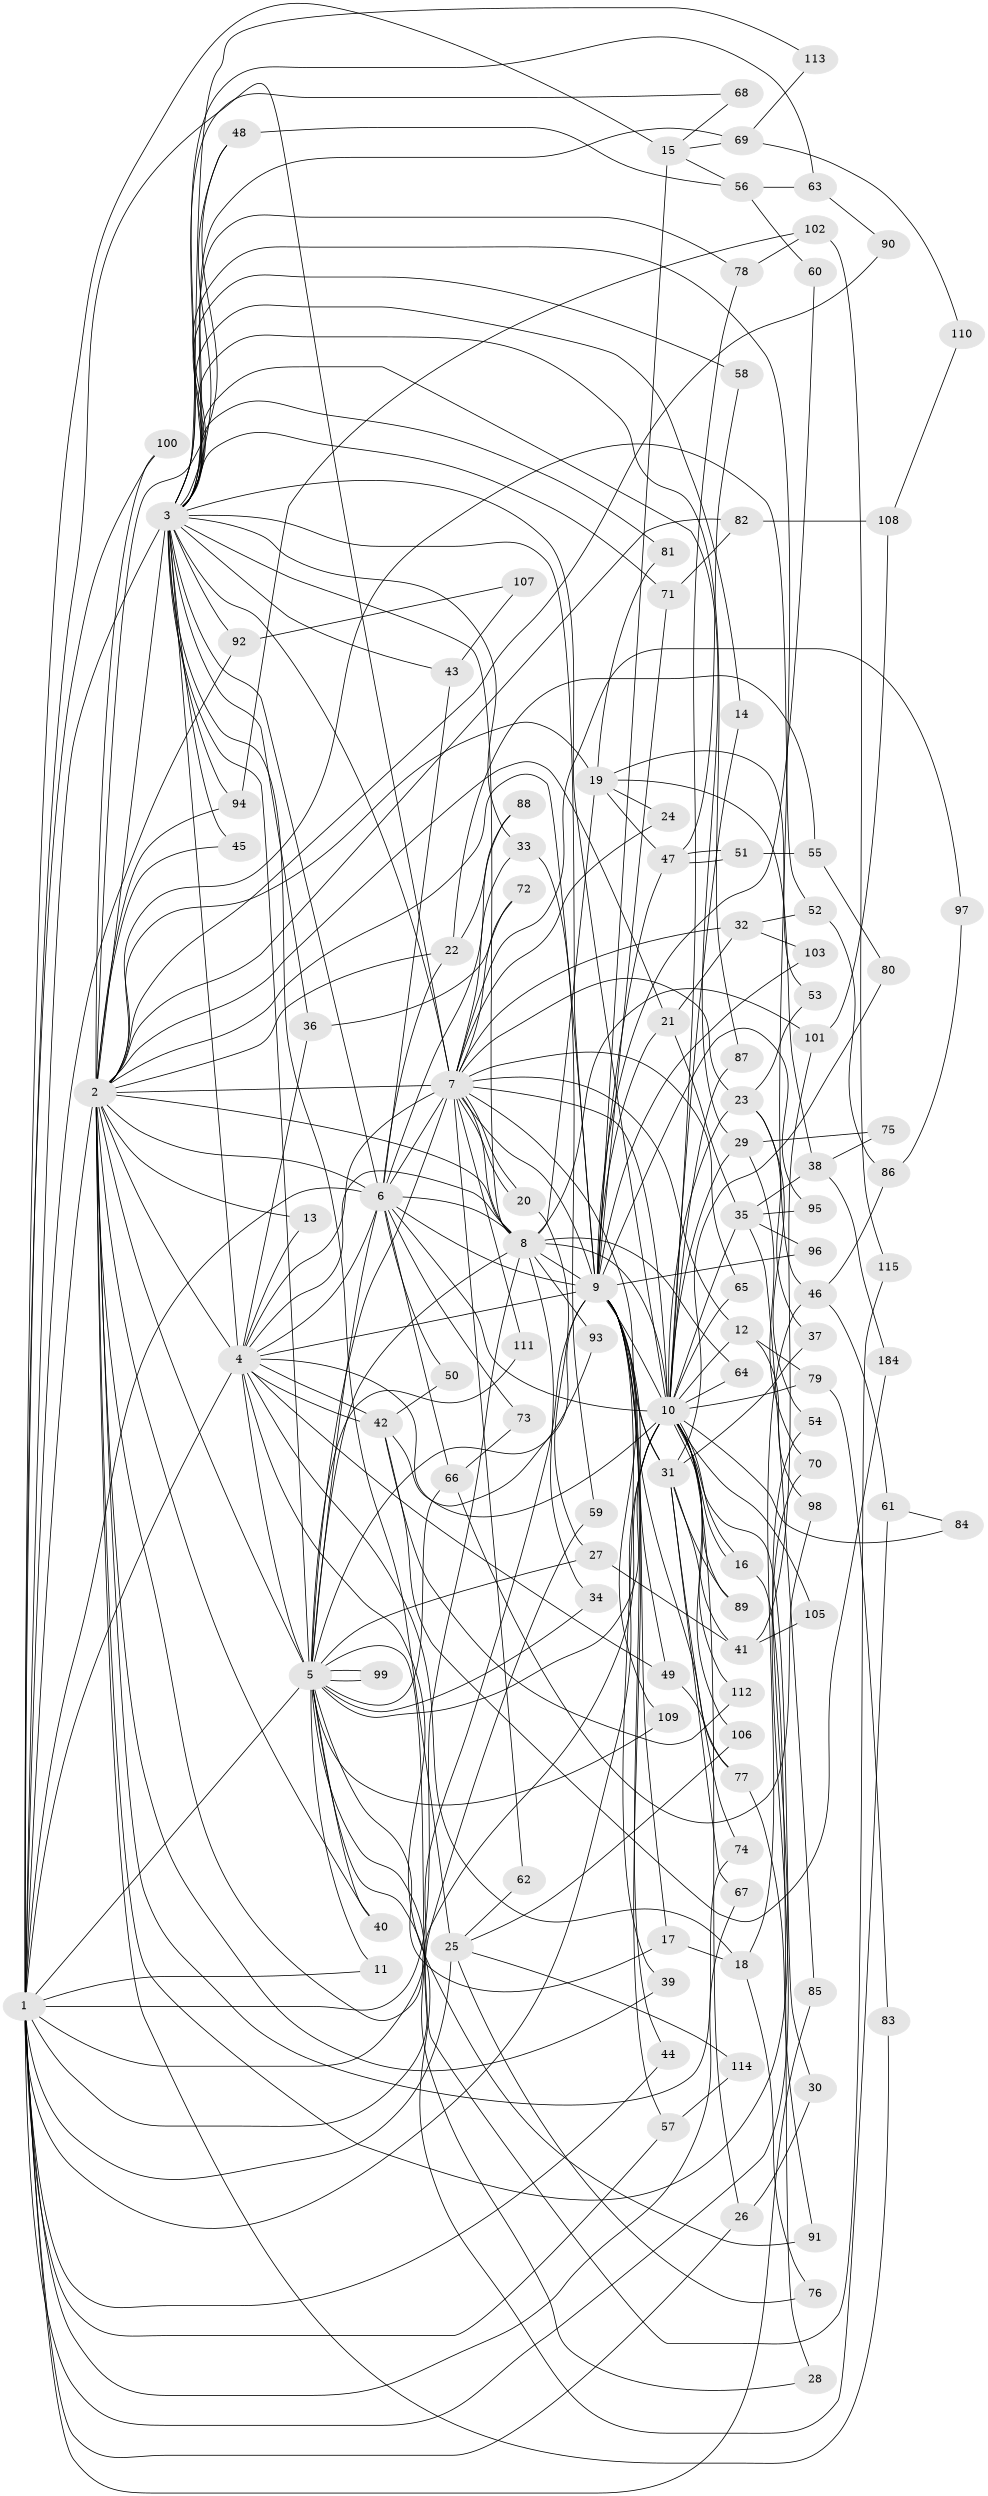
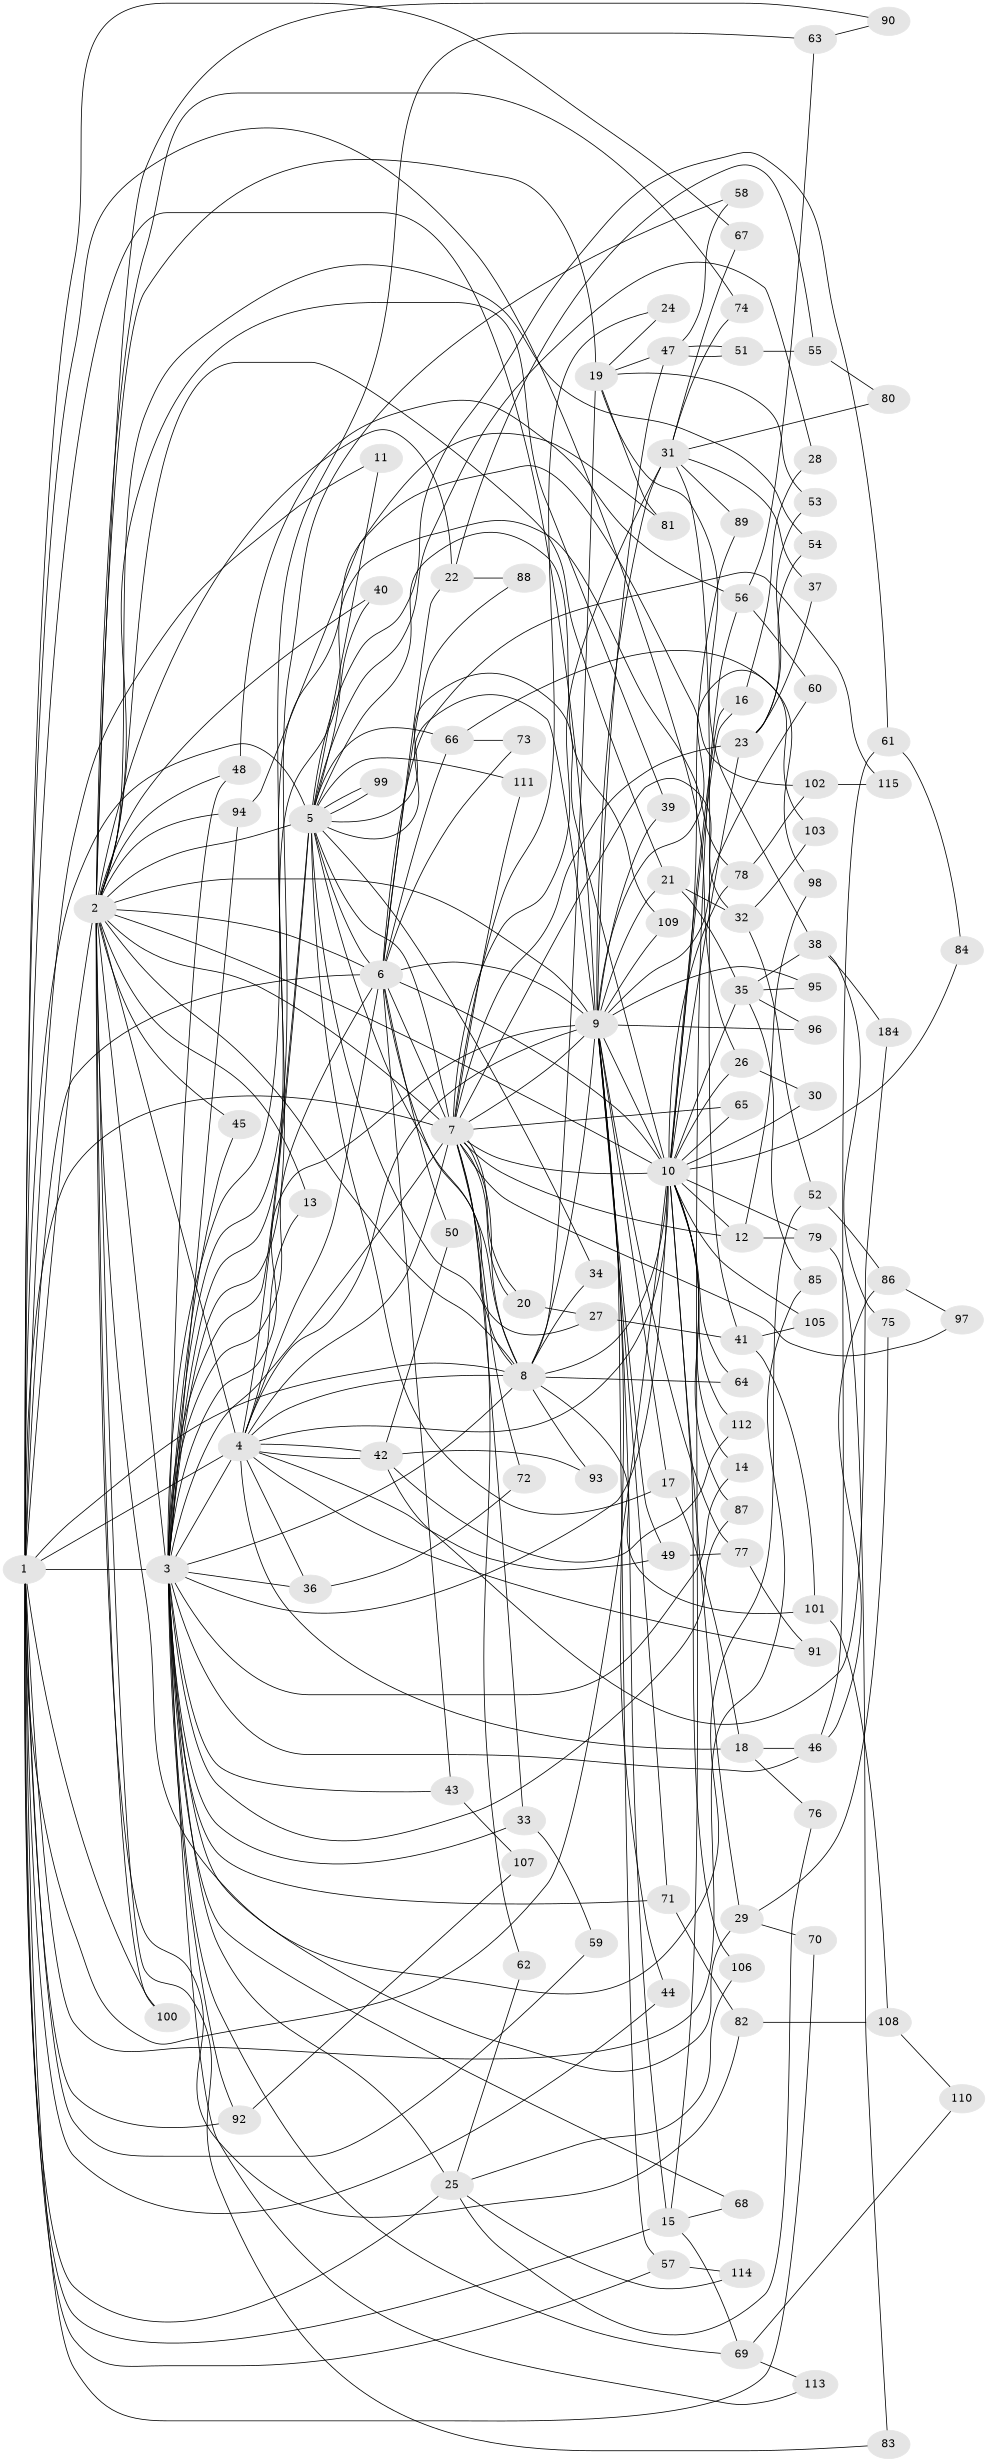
(838, 2315) -> (532, 629)
